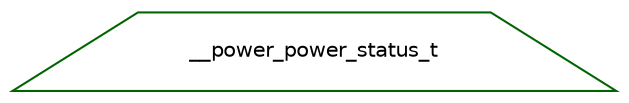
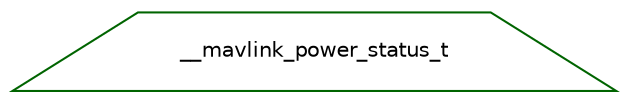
(314, 52) -> (314, 52)
